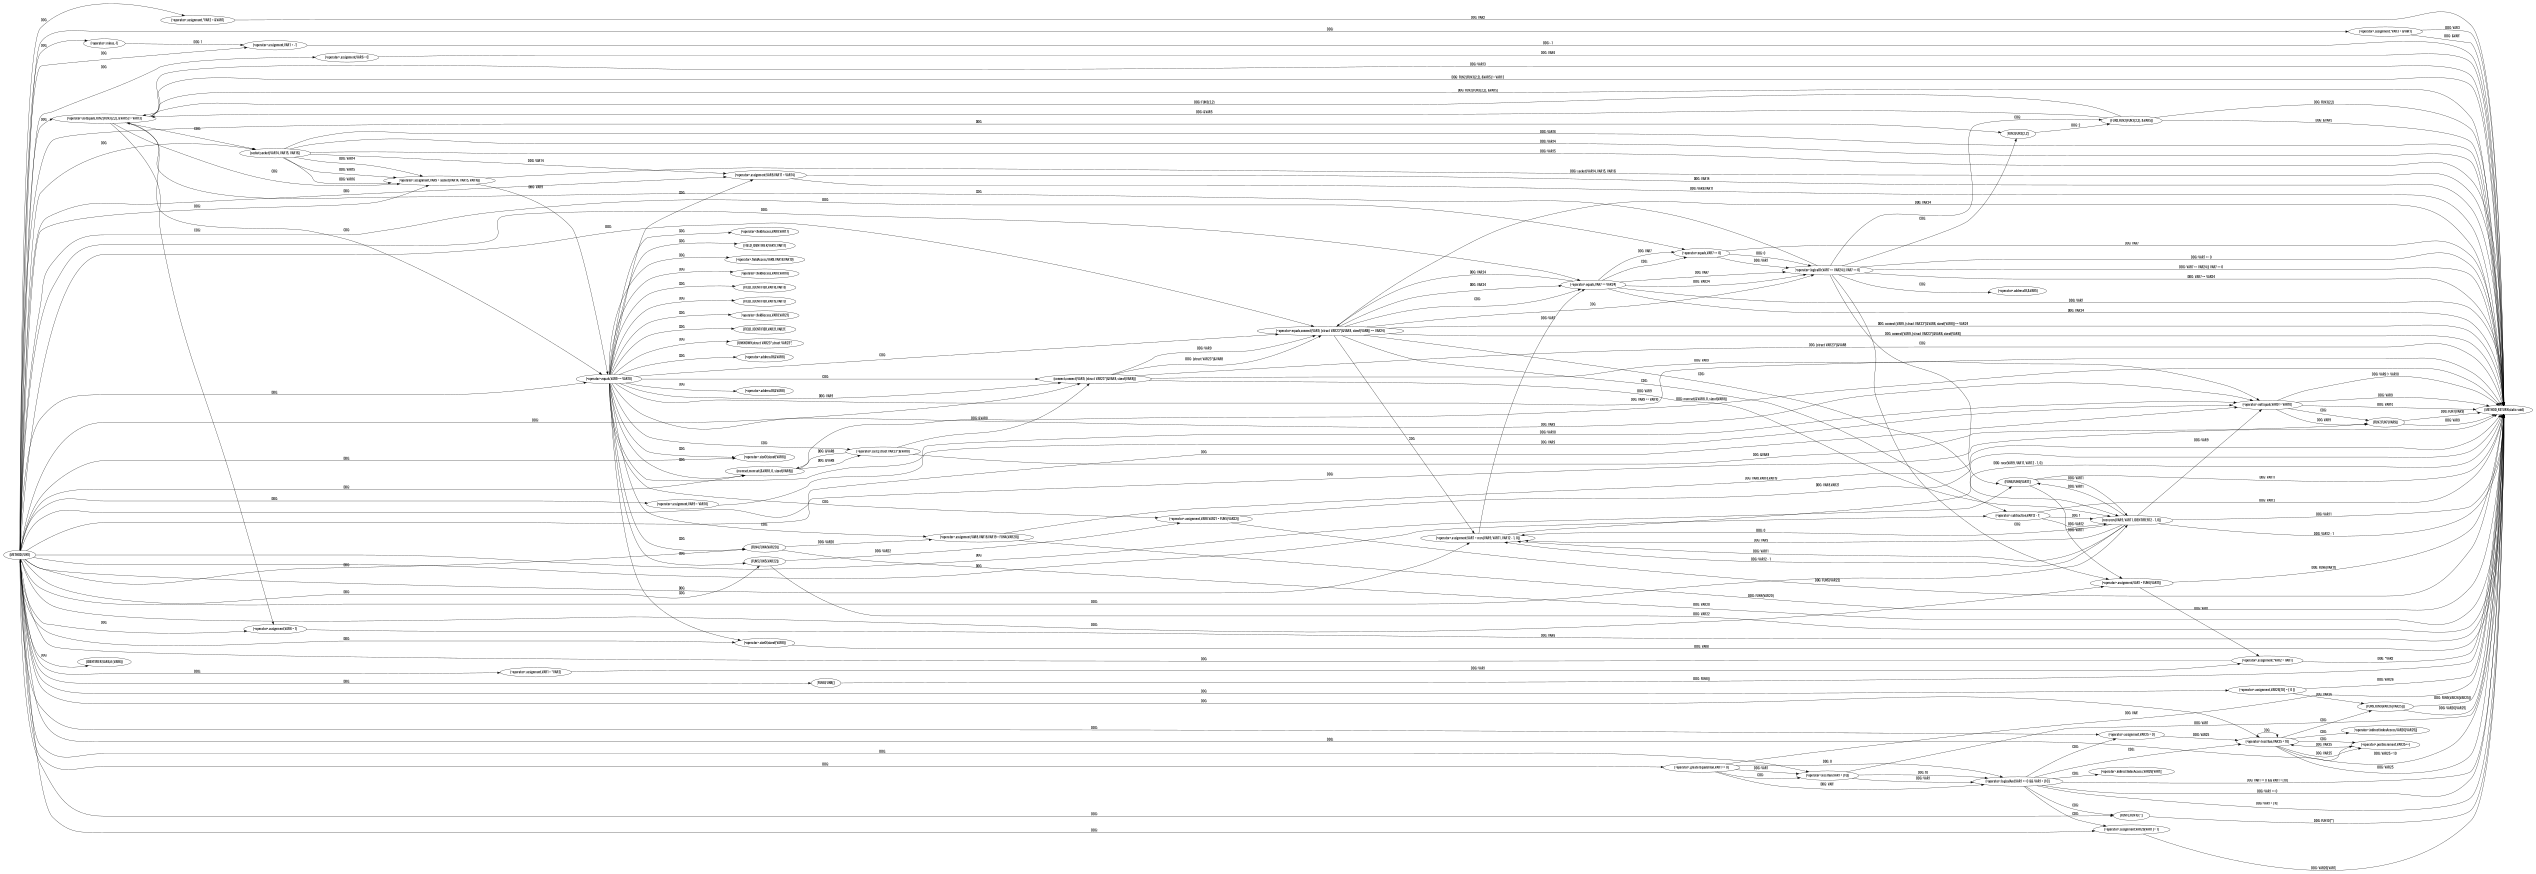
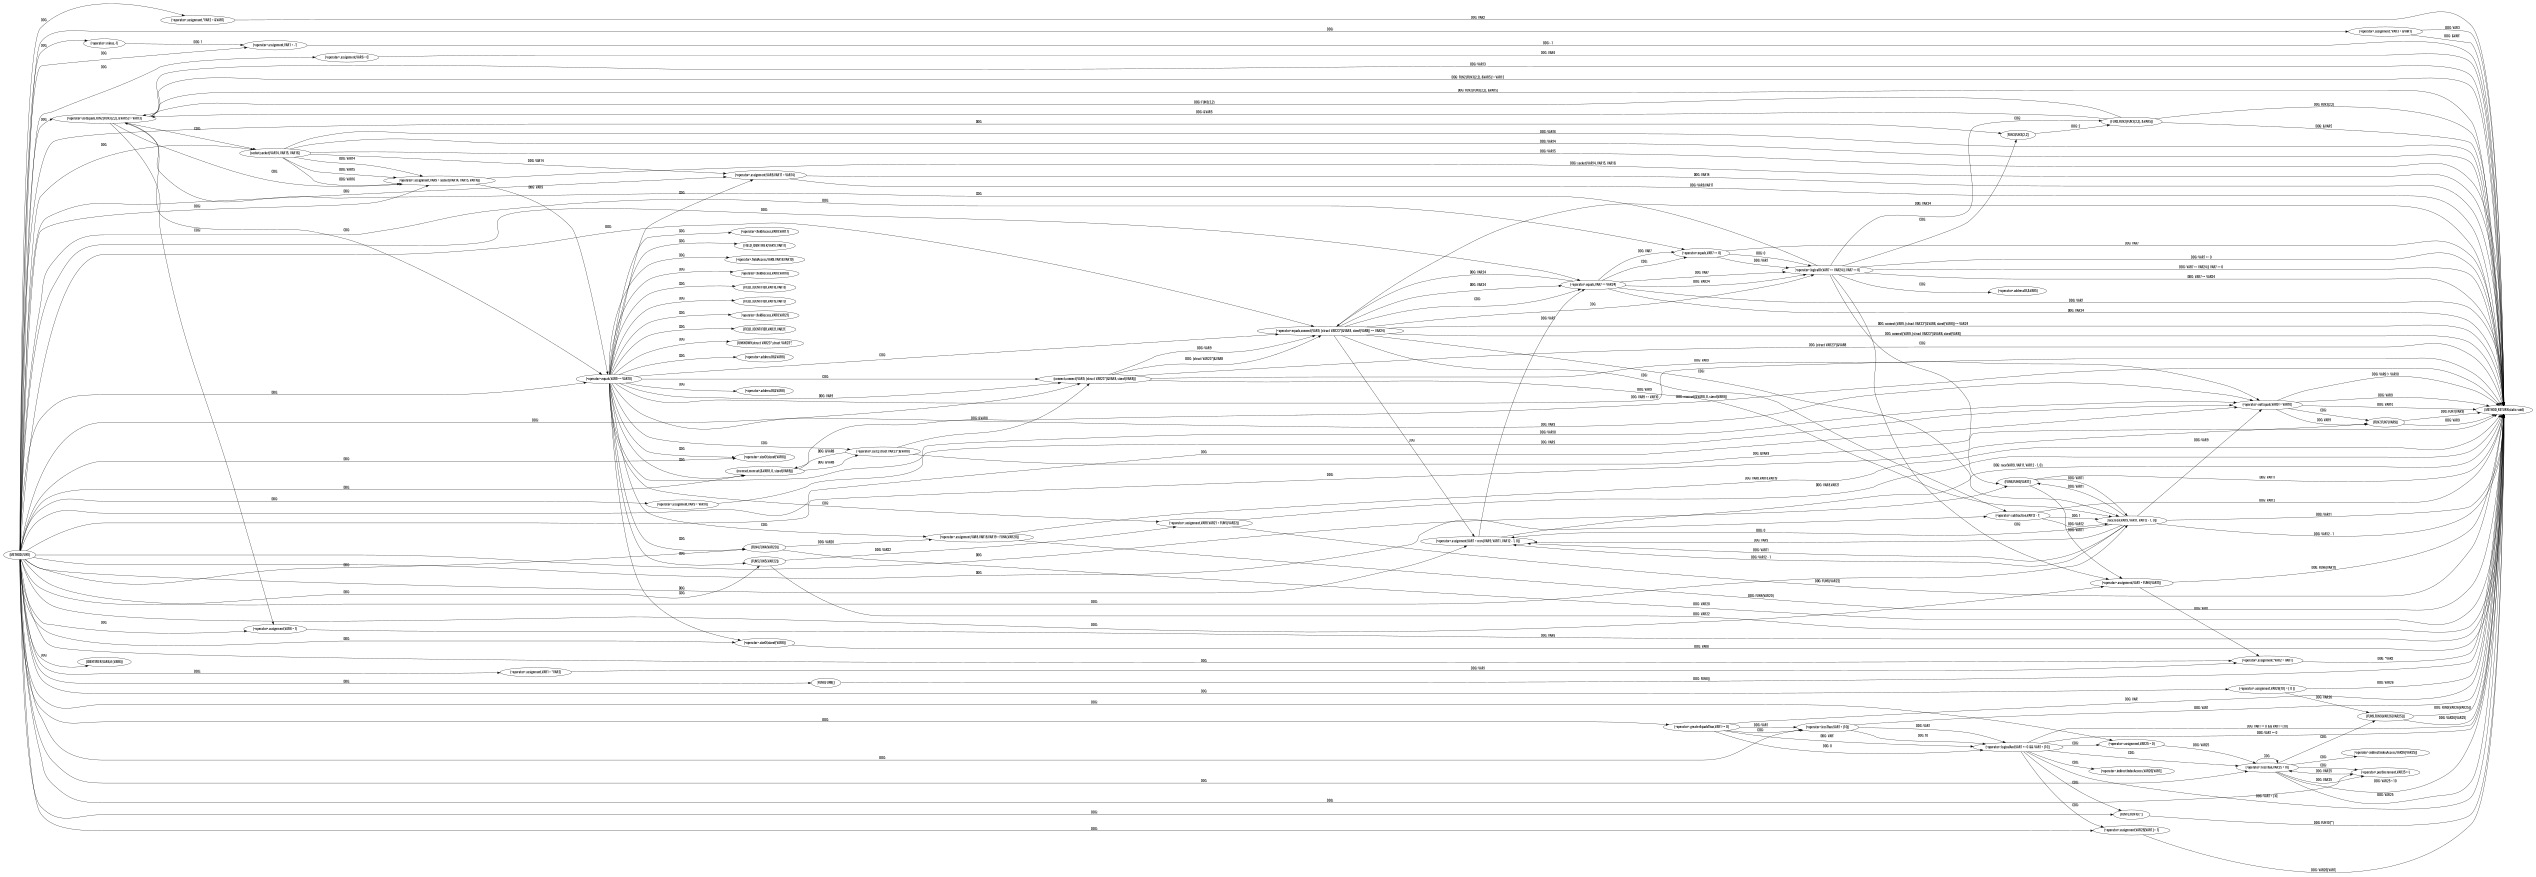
(2132, 520) -> (2132, 521)
(1096, 661) -> (1093, 663)
